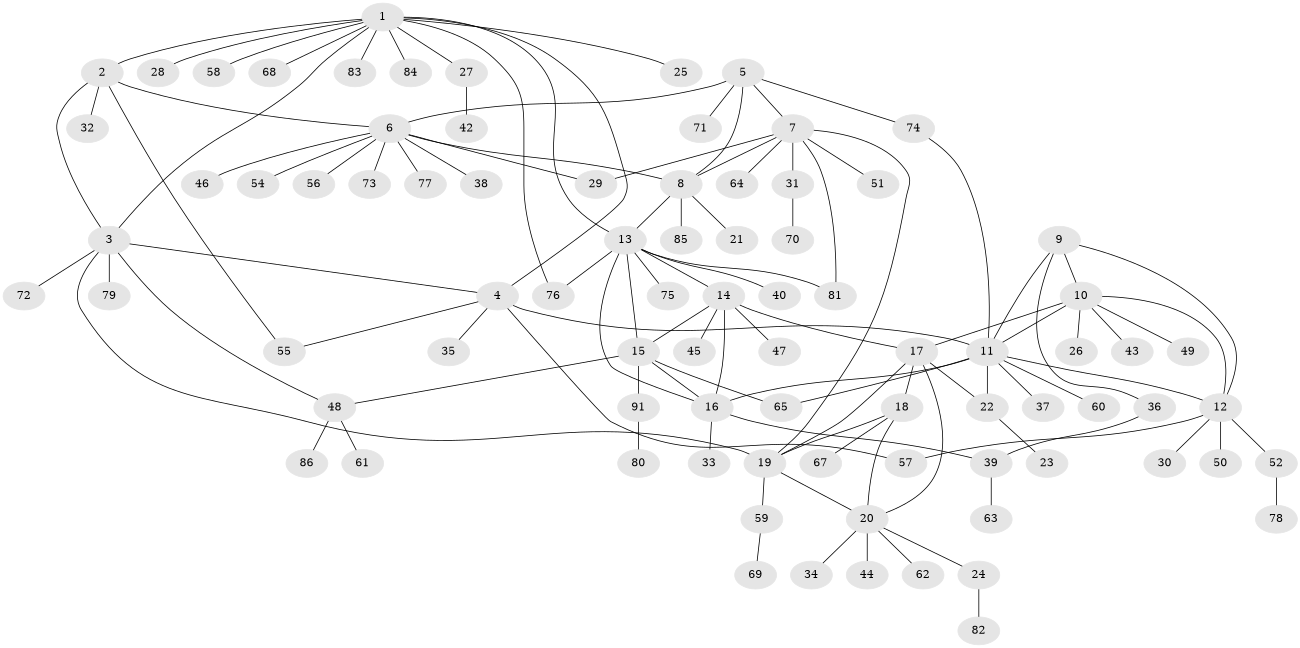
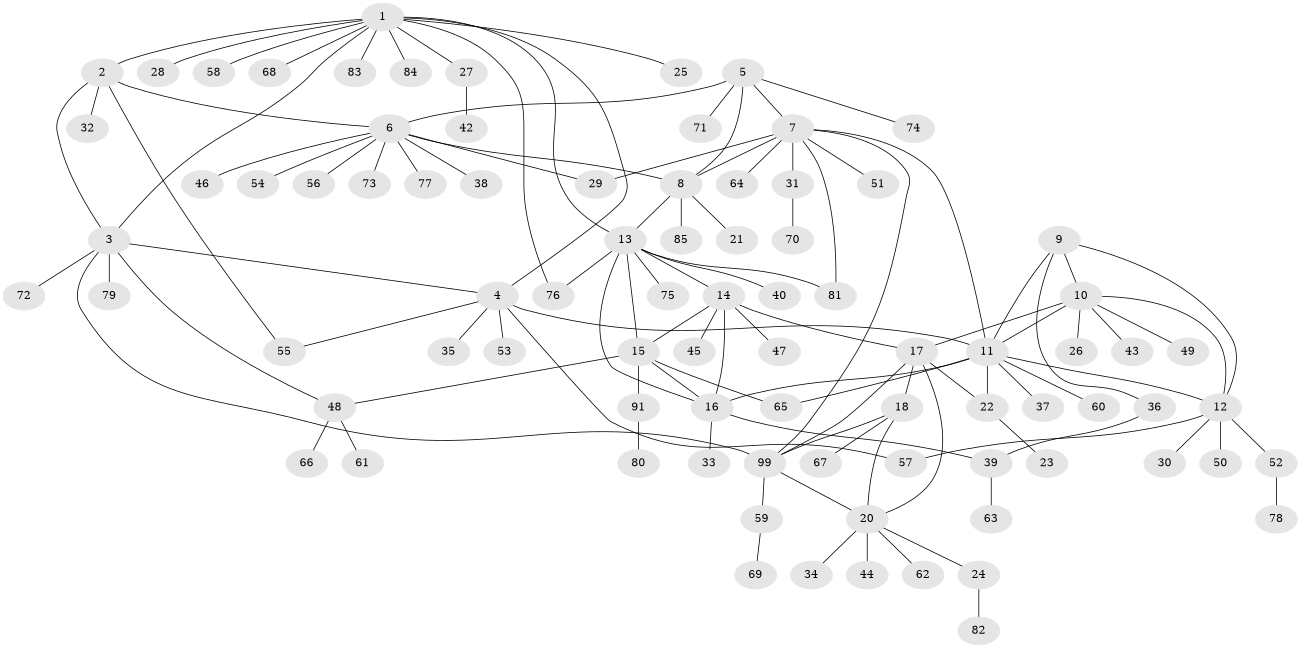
(981, 230) -> (945, 192)
none -> (505, 352)
(307, 463) -> (307, 463)
(765, 463) -> (765, 463)
